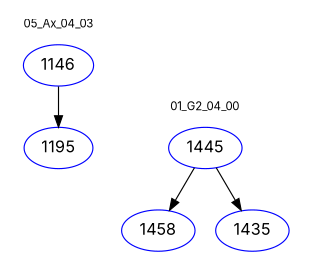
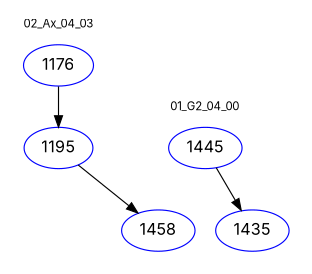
(59, 25) -> (59, 25)
(59, 65) -> (59, 65)
(185, 184) -> (104, 185)
